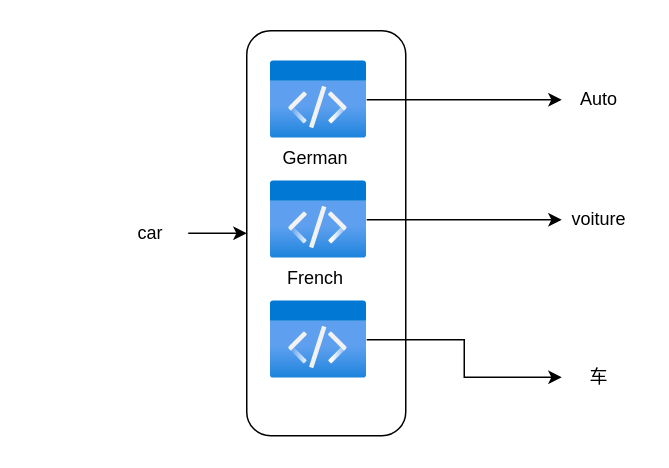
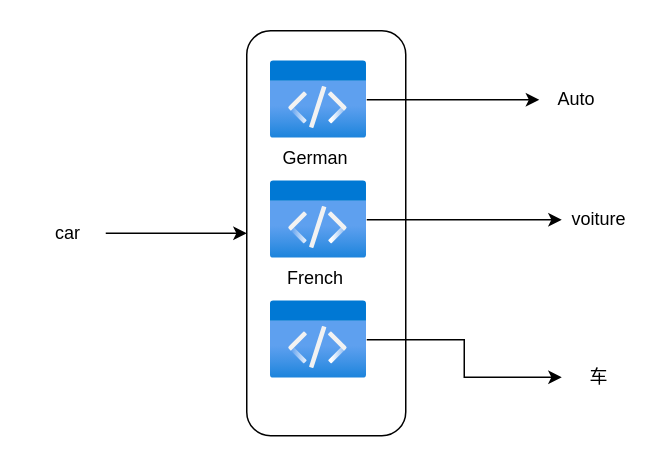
(599, 100) -> (577, 100)
(151, 233) -> (68, 233)
